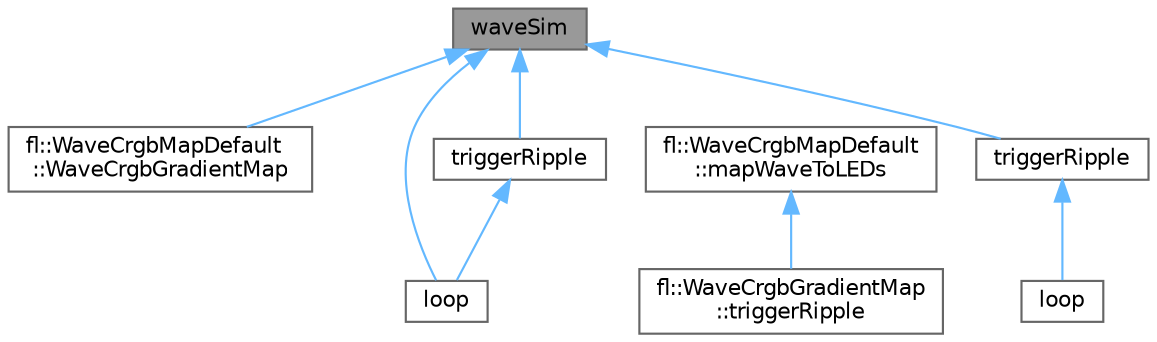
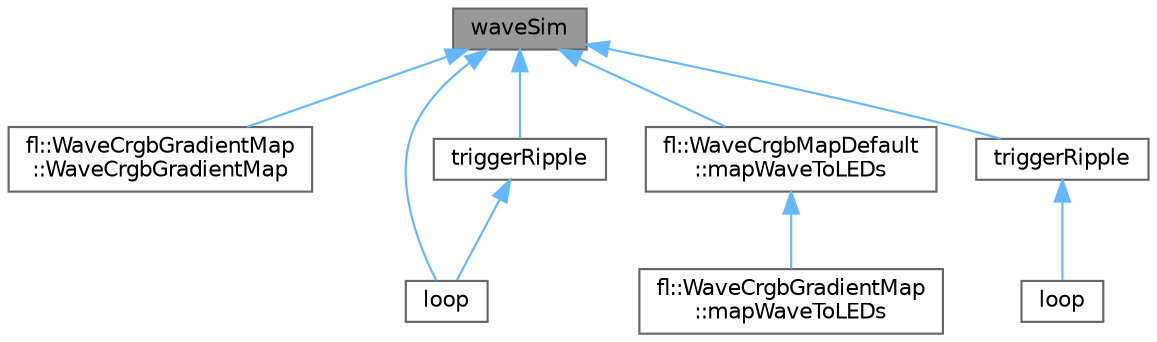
none -> (652, 93)
(160, 159) -> (160, 159)
(791, 301) -> (791, 301)
